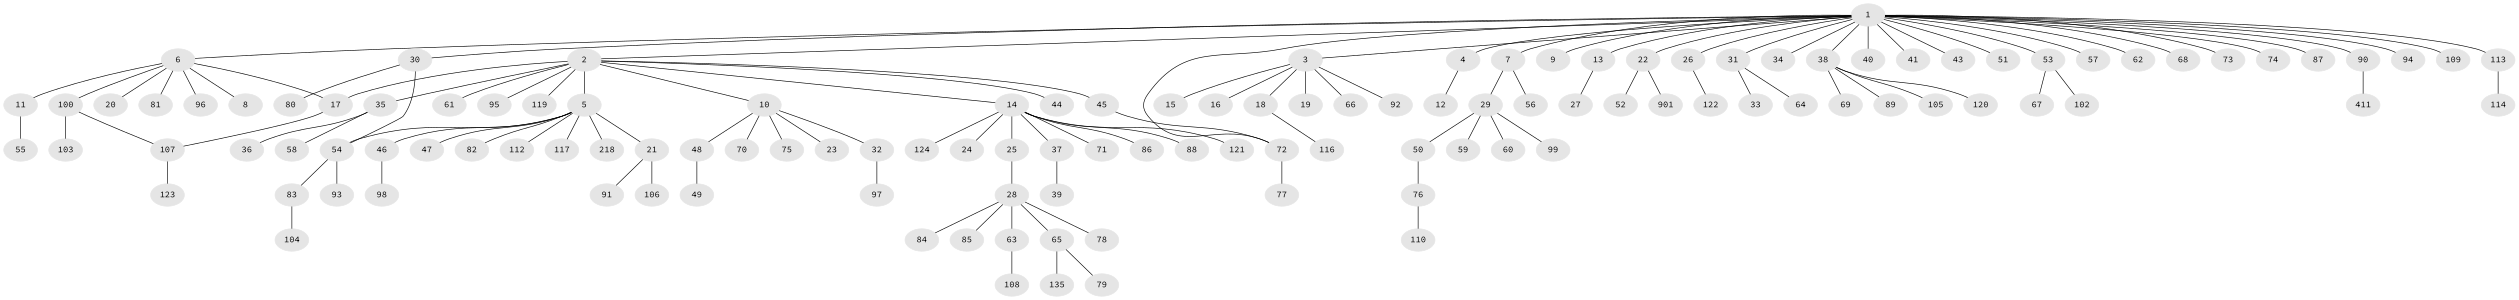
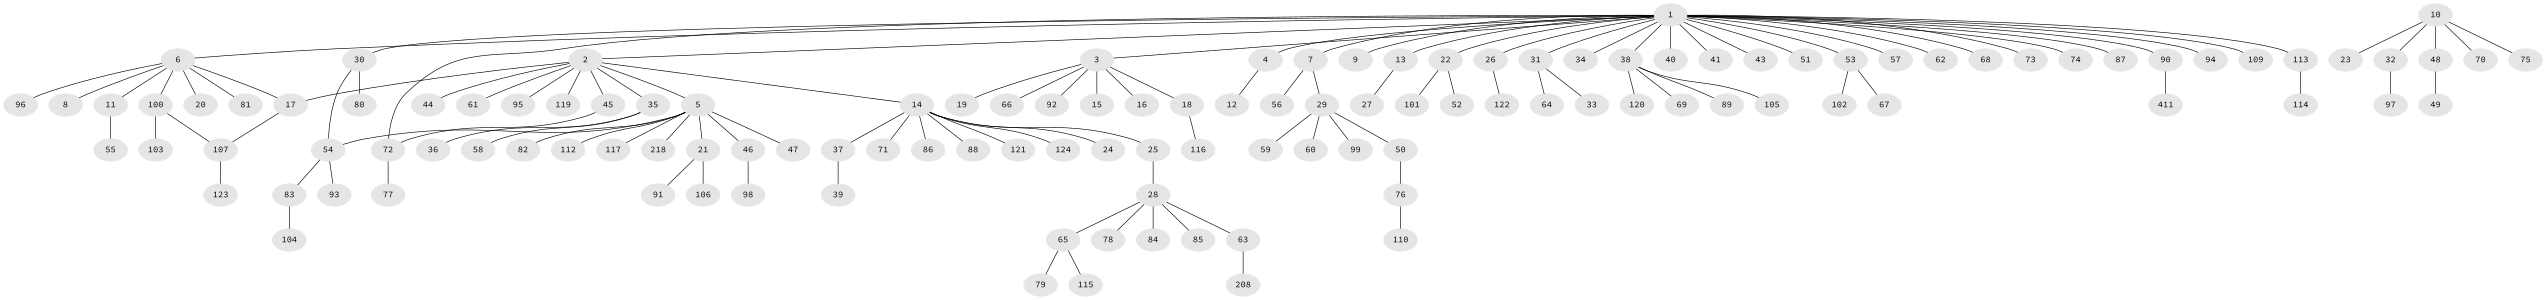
(674, 82) -> none
(1666, 105) -> (1412, 105)
(1012, 285) -> (1243, 285)
(1057, 285) -> (1086, 285)
